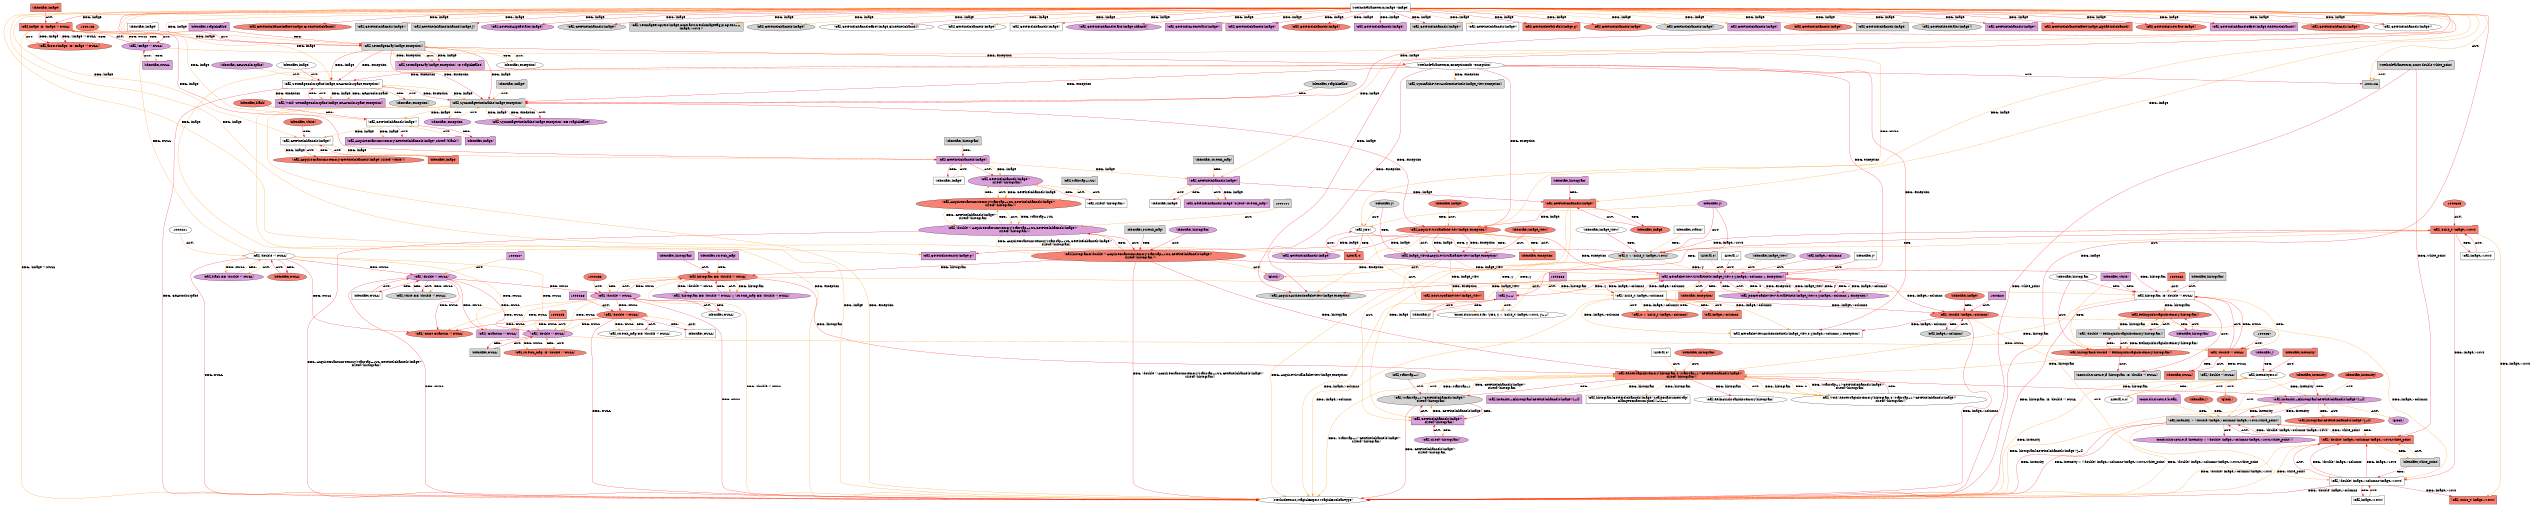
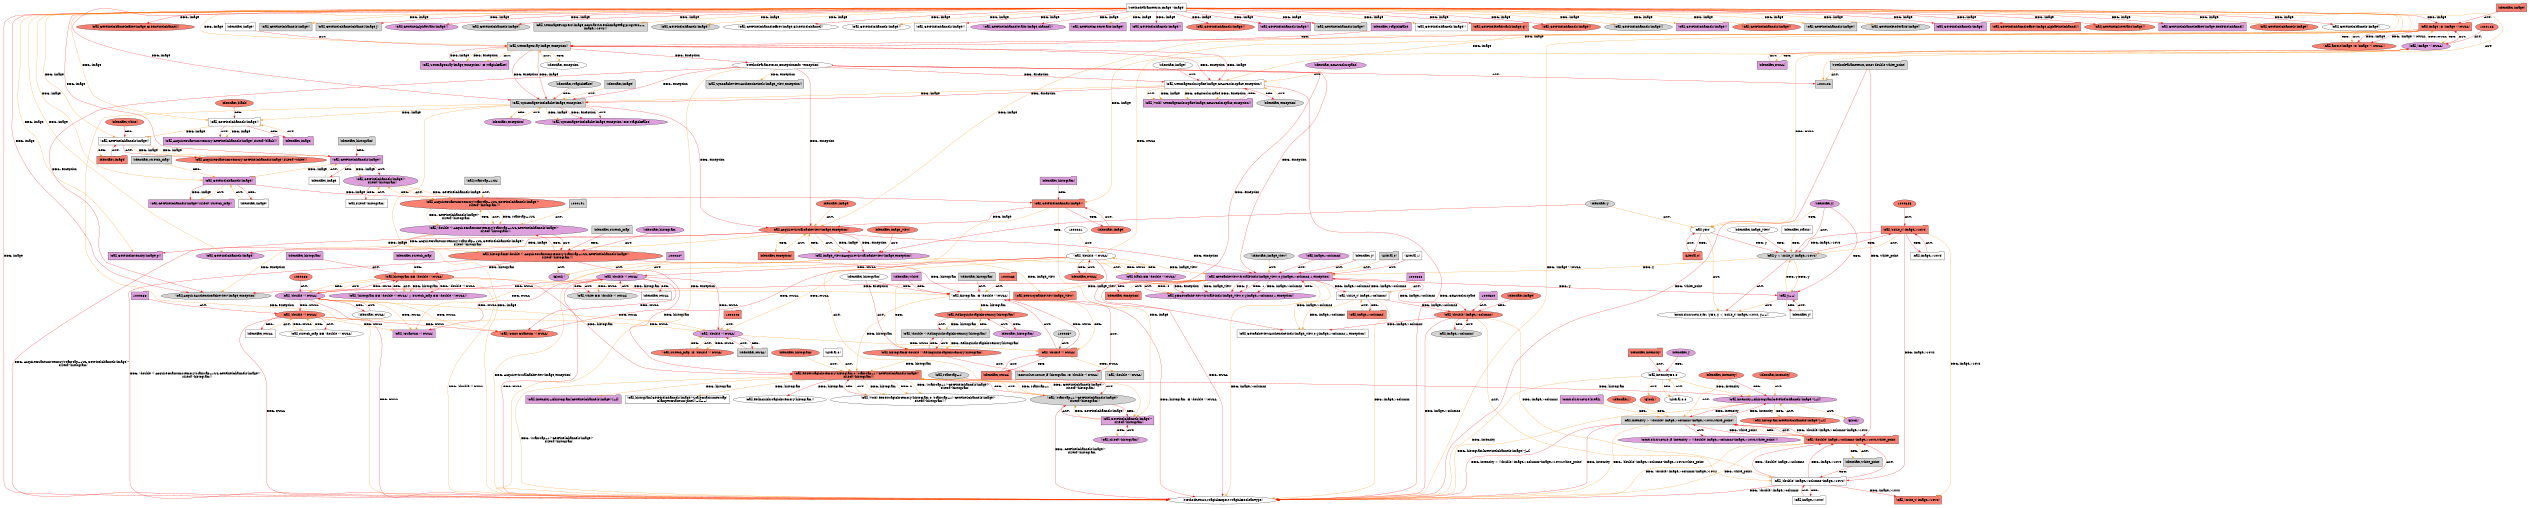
(1572, 268) -> (1758, 285)
(1660, 315) -> none
